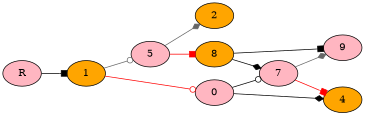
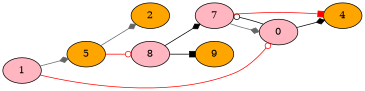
(343, 48) -> (214, 54)
(150, 54) -> (86, 54)
(179, 54) -> (115, 54)
(214, 54) -> (150, 54)
(307, 62) -> (240, 27)
(116, 65) -> (50, 63)
(22, 73) -> none
(86, 73) -> (22, 71)
